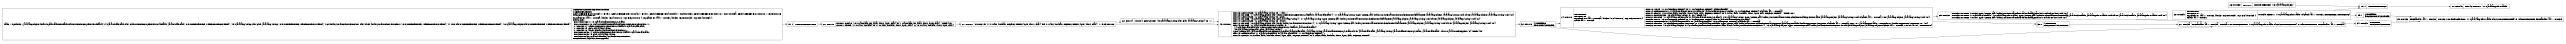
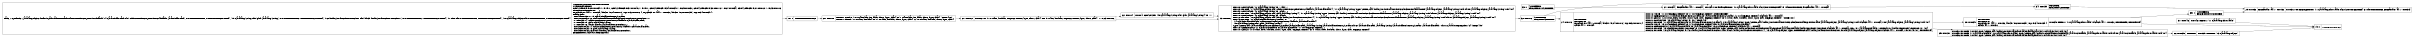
(2418, 6) -> (2274, 24)
(2168, 21) -> (2169, 33)
(1984, 23) -> (1948, 22)
